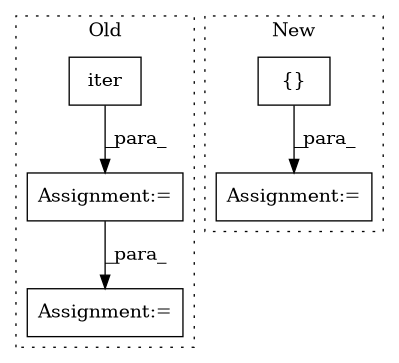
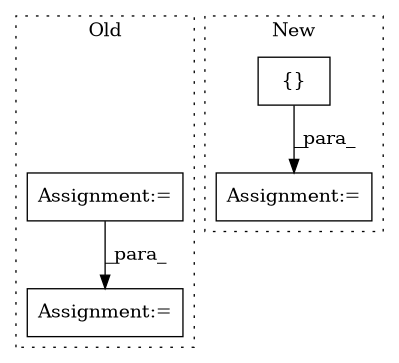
(105, 81) -> none
